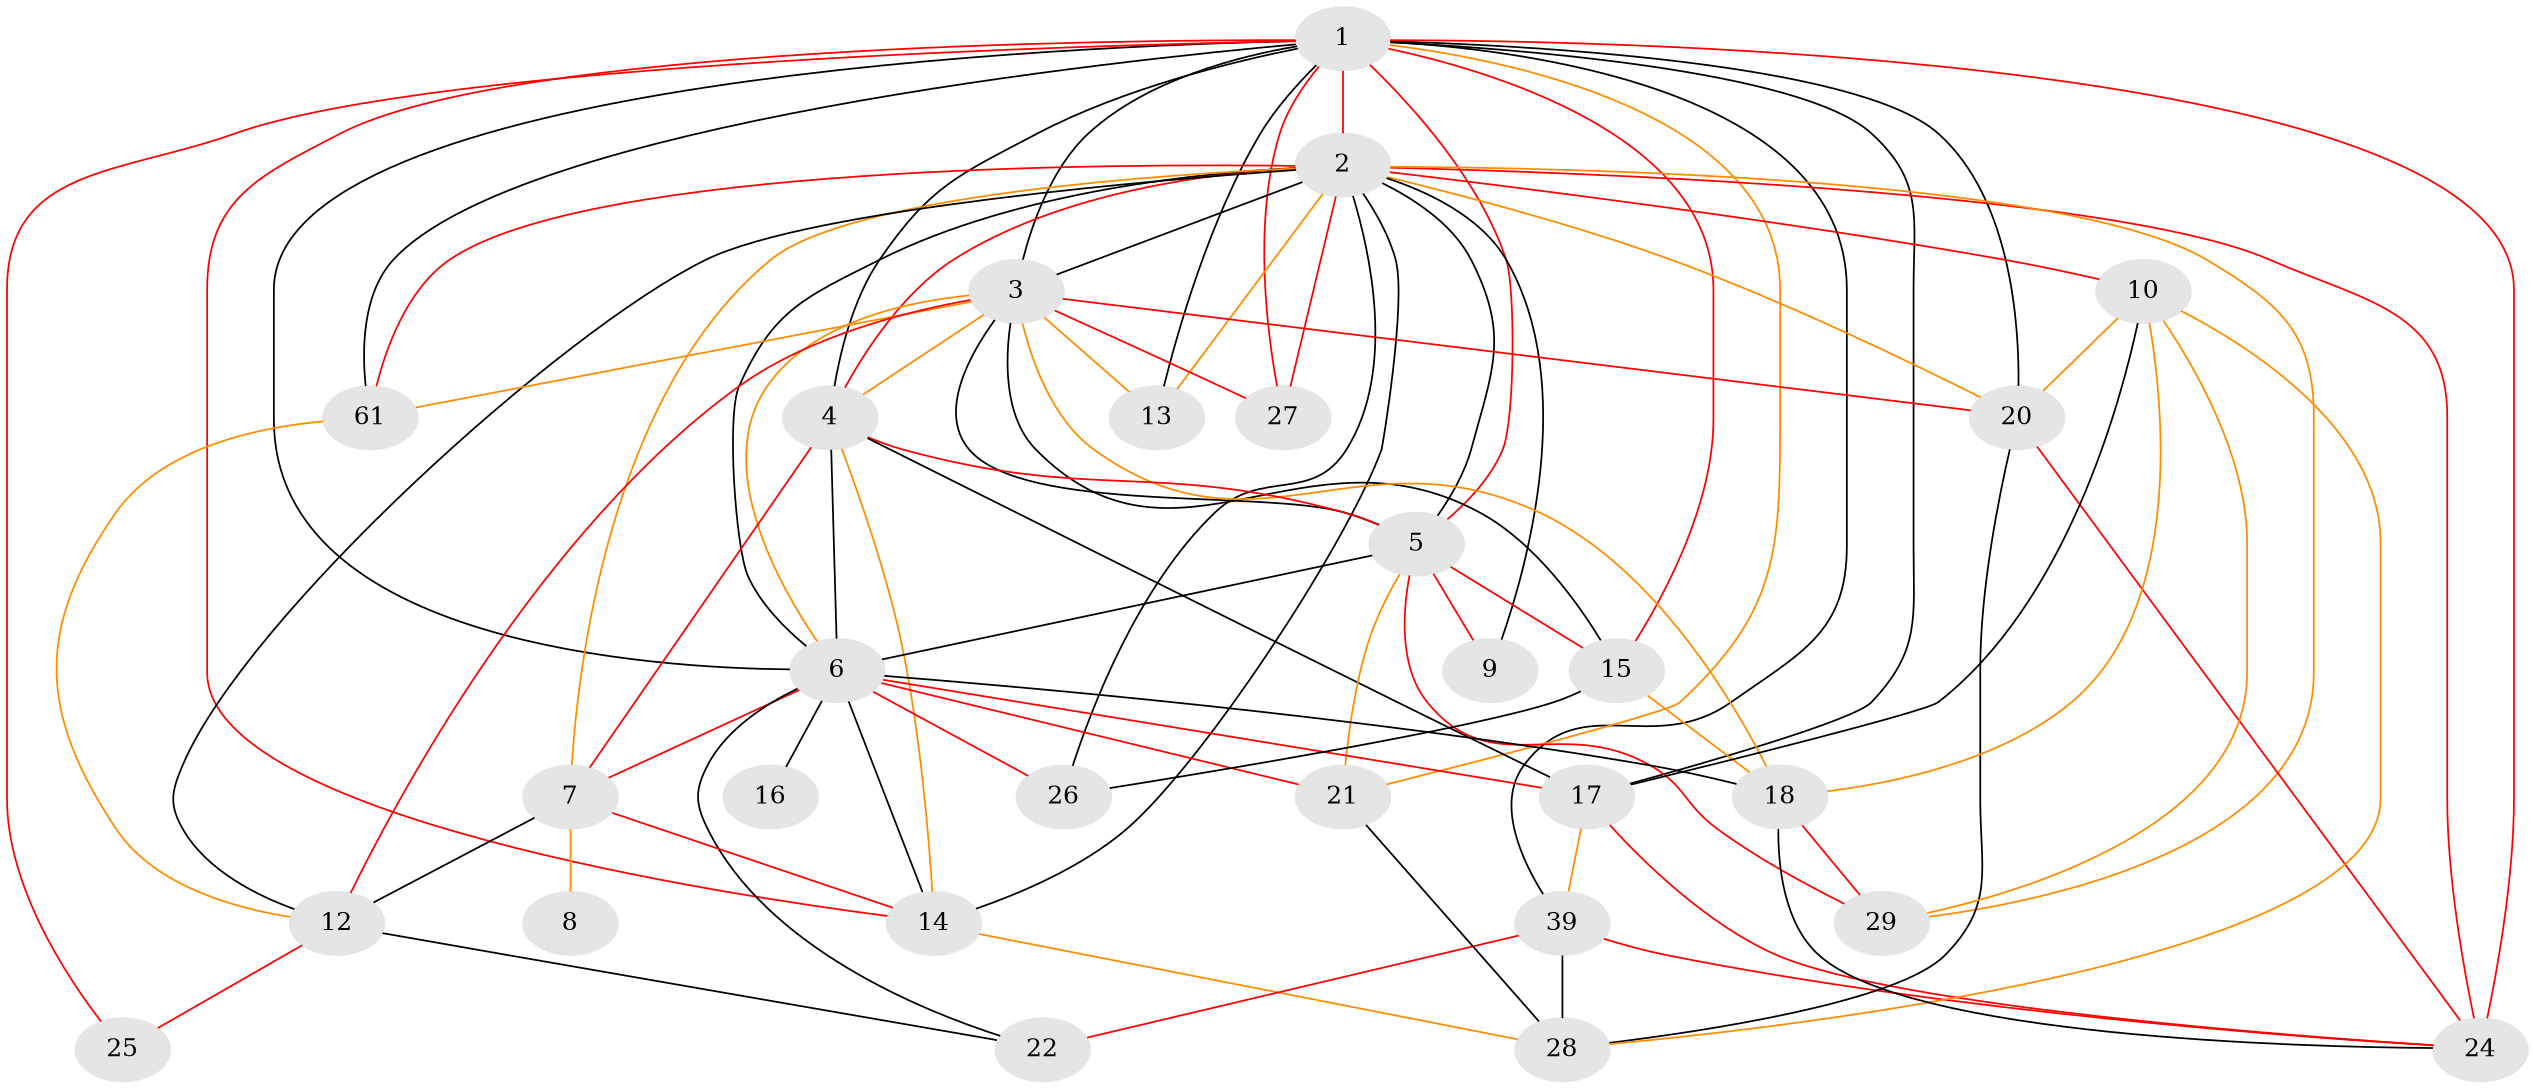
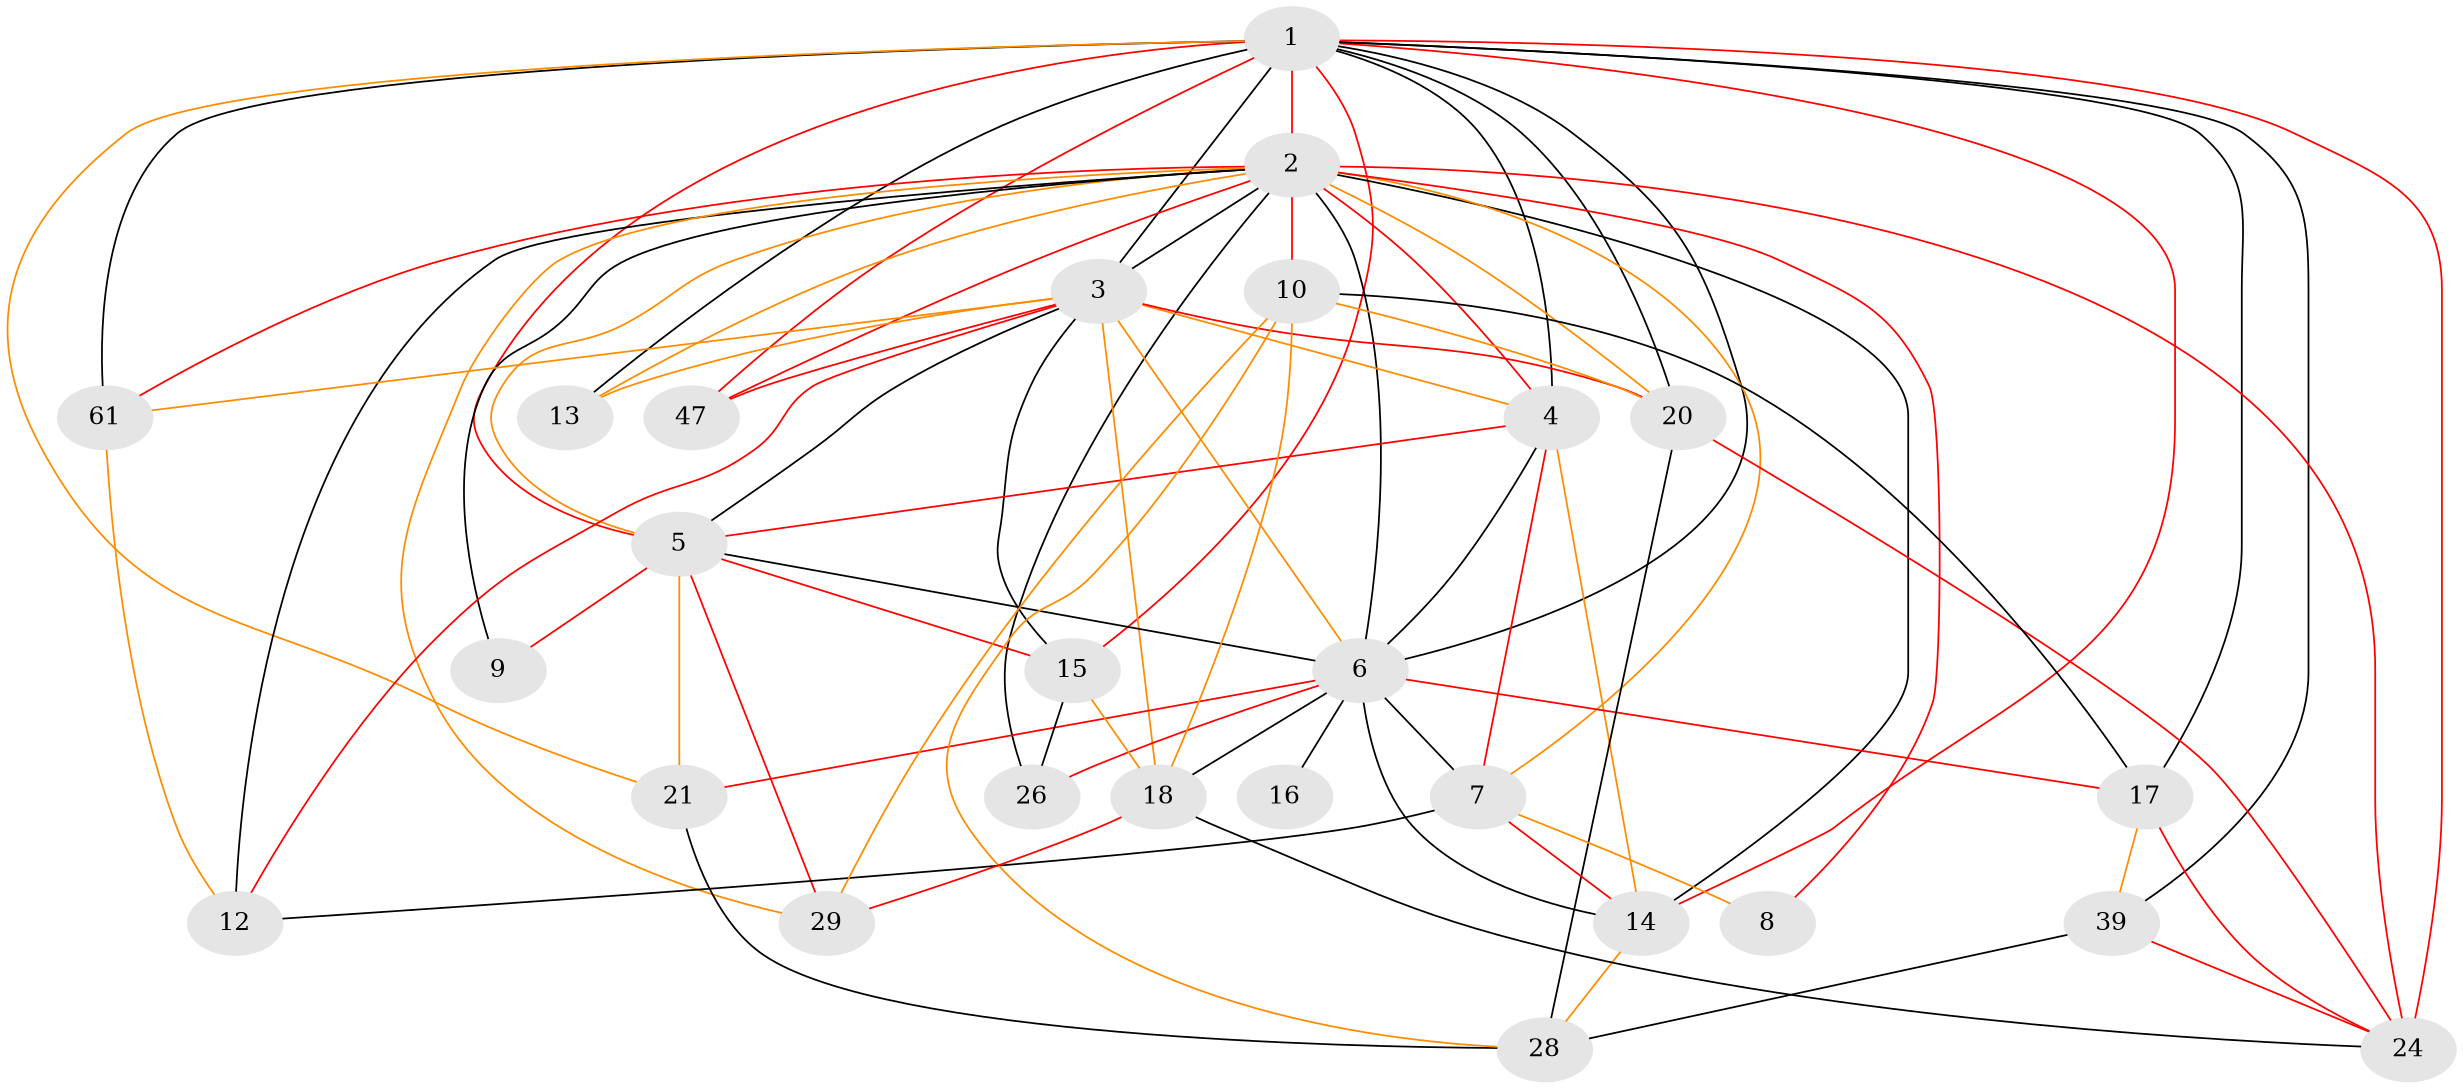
(1494, 332) -> (745, 257)
none -> (1905, 346)
(1283, 418) -> (692, 418)
(1208, 608) -> none
(704, 734) -> (1419, 734)
(123, 1050) -> none
(1043, 1050) -> none
